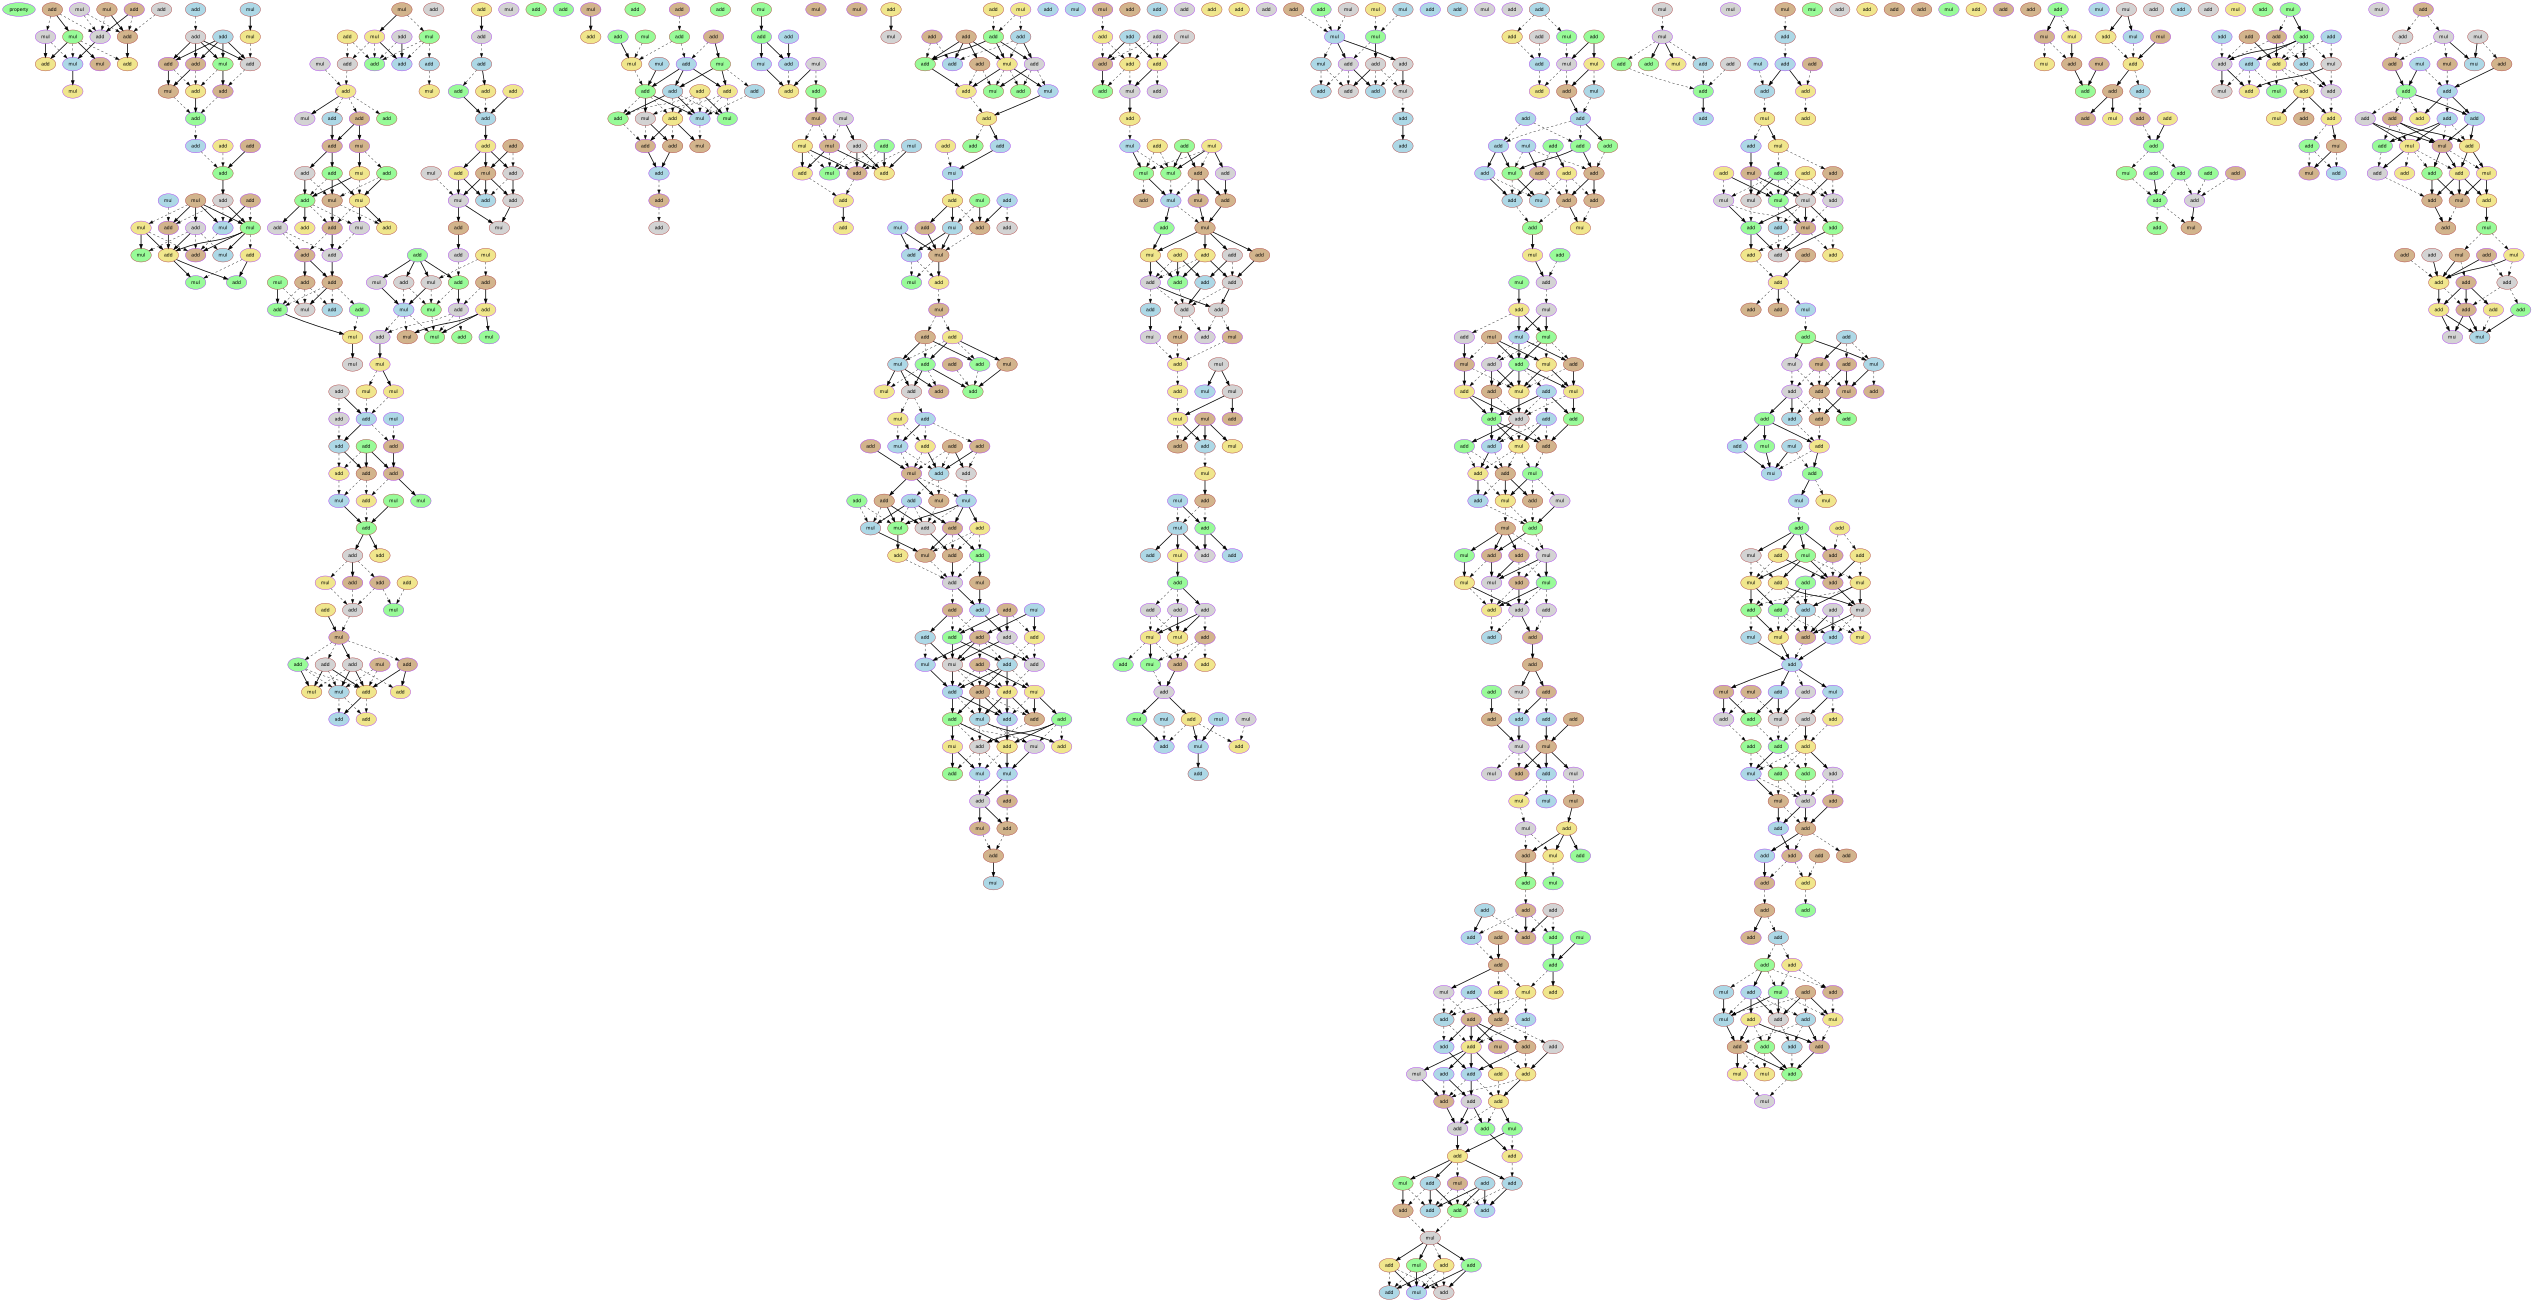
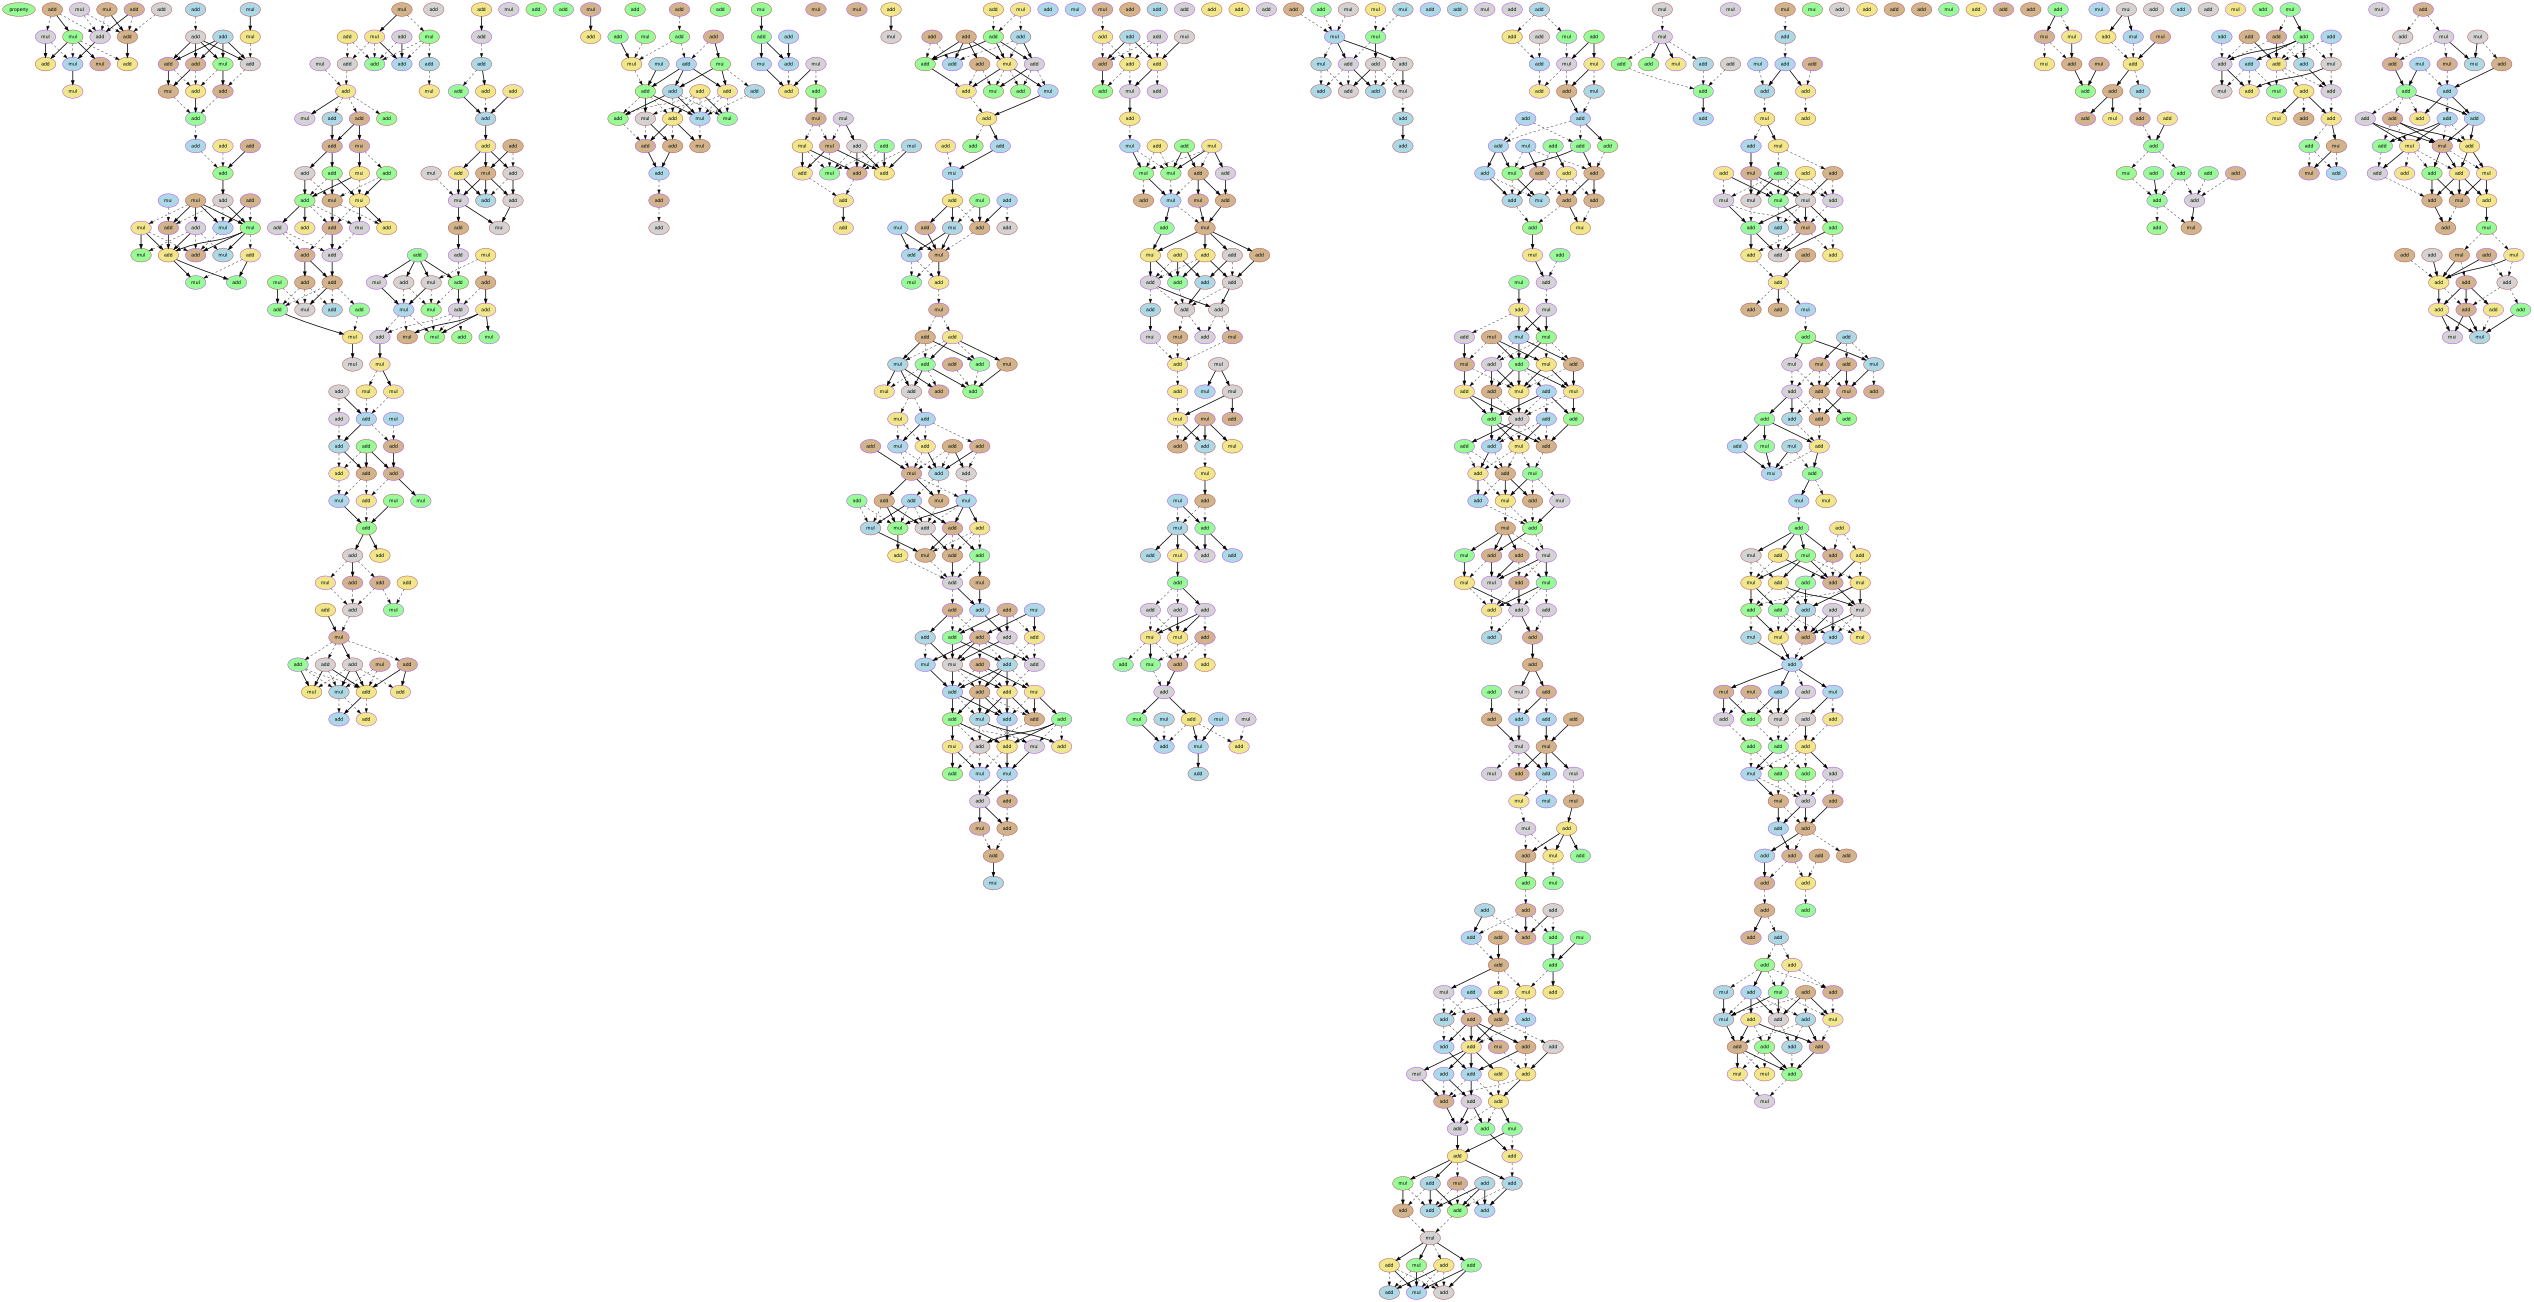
(19, 9) -> (19, 9)
